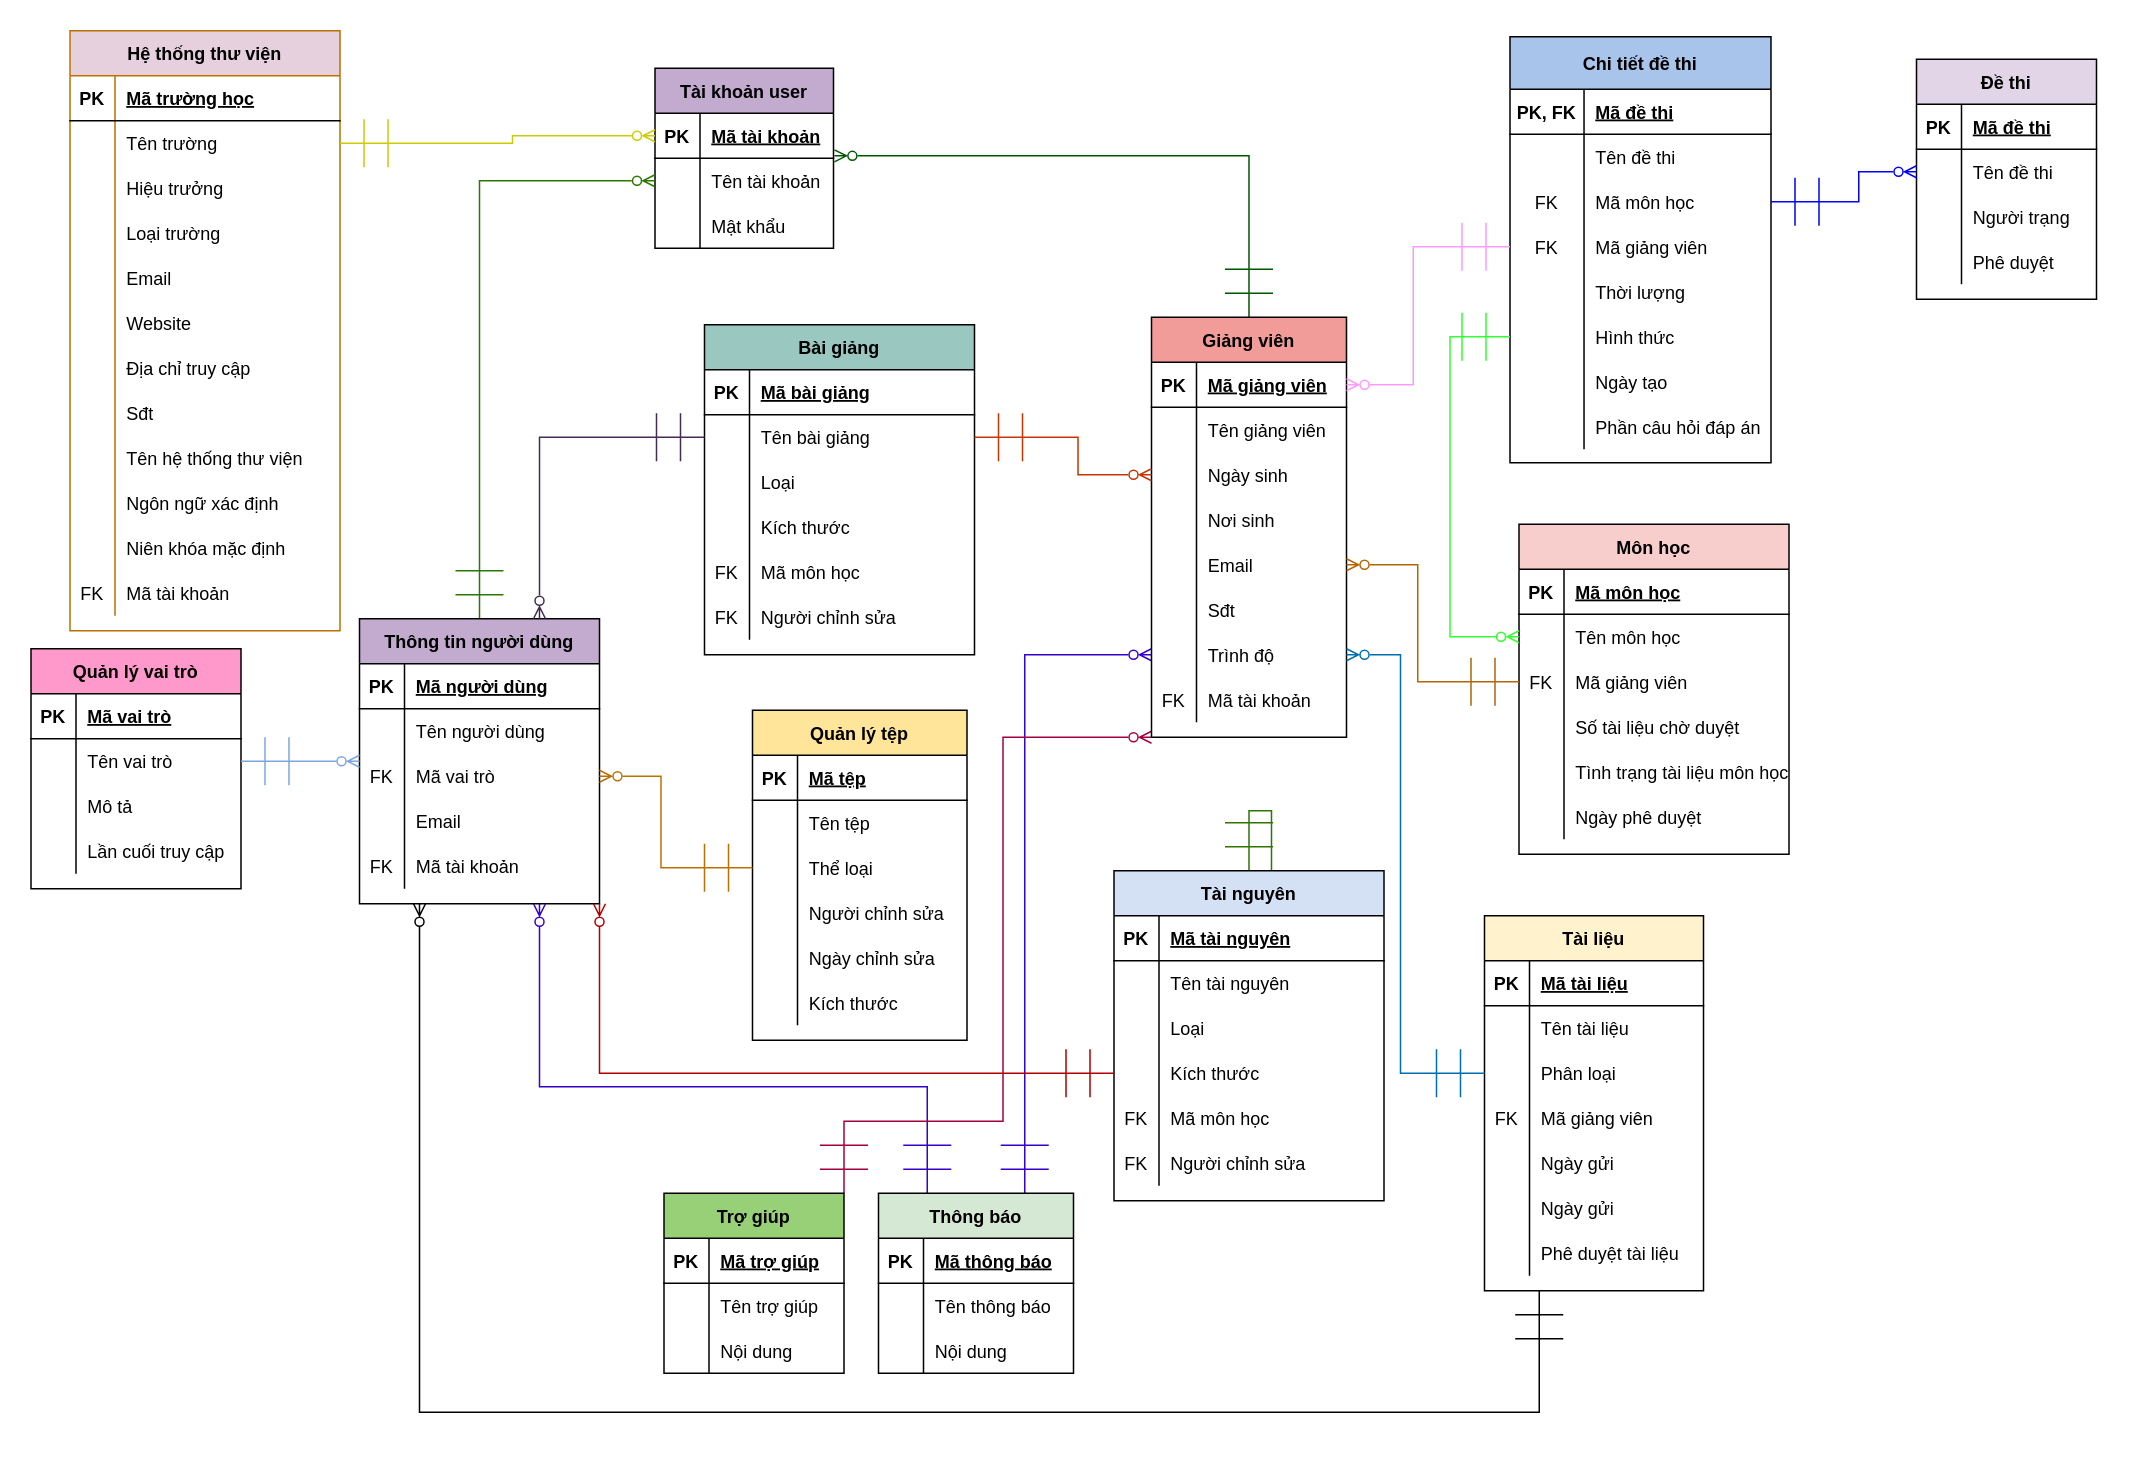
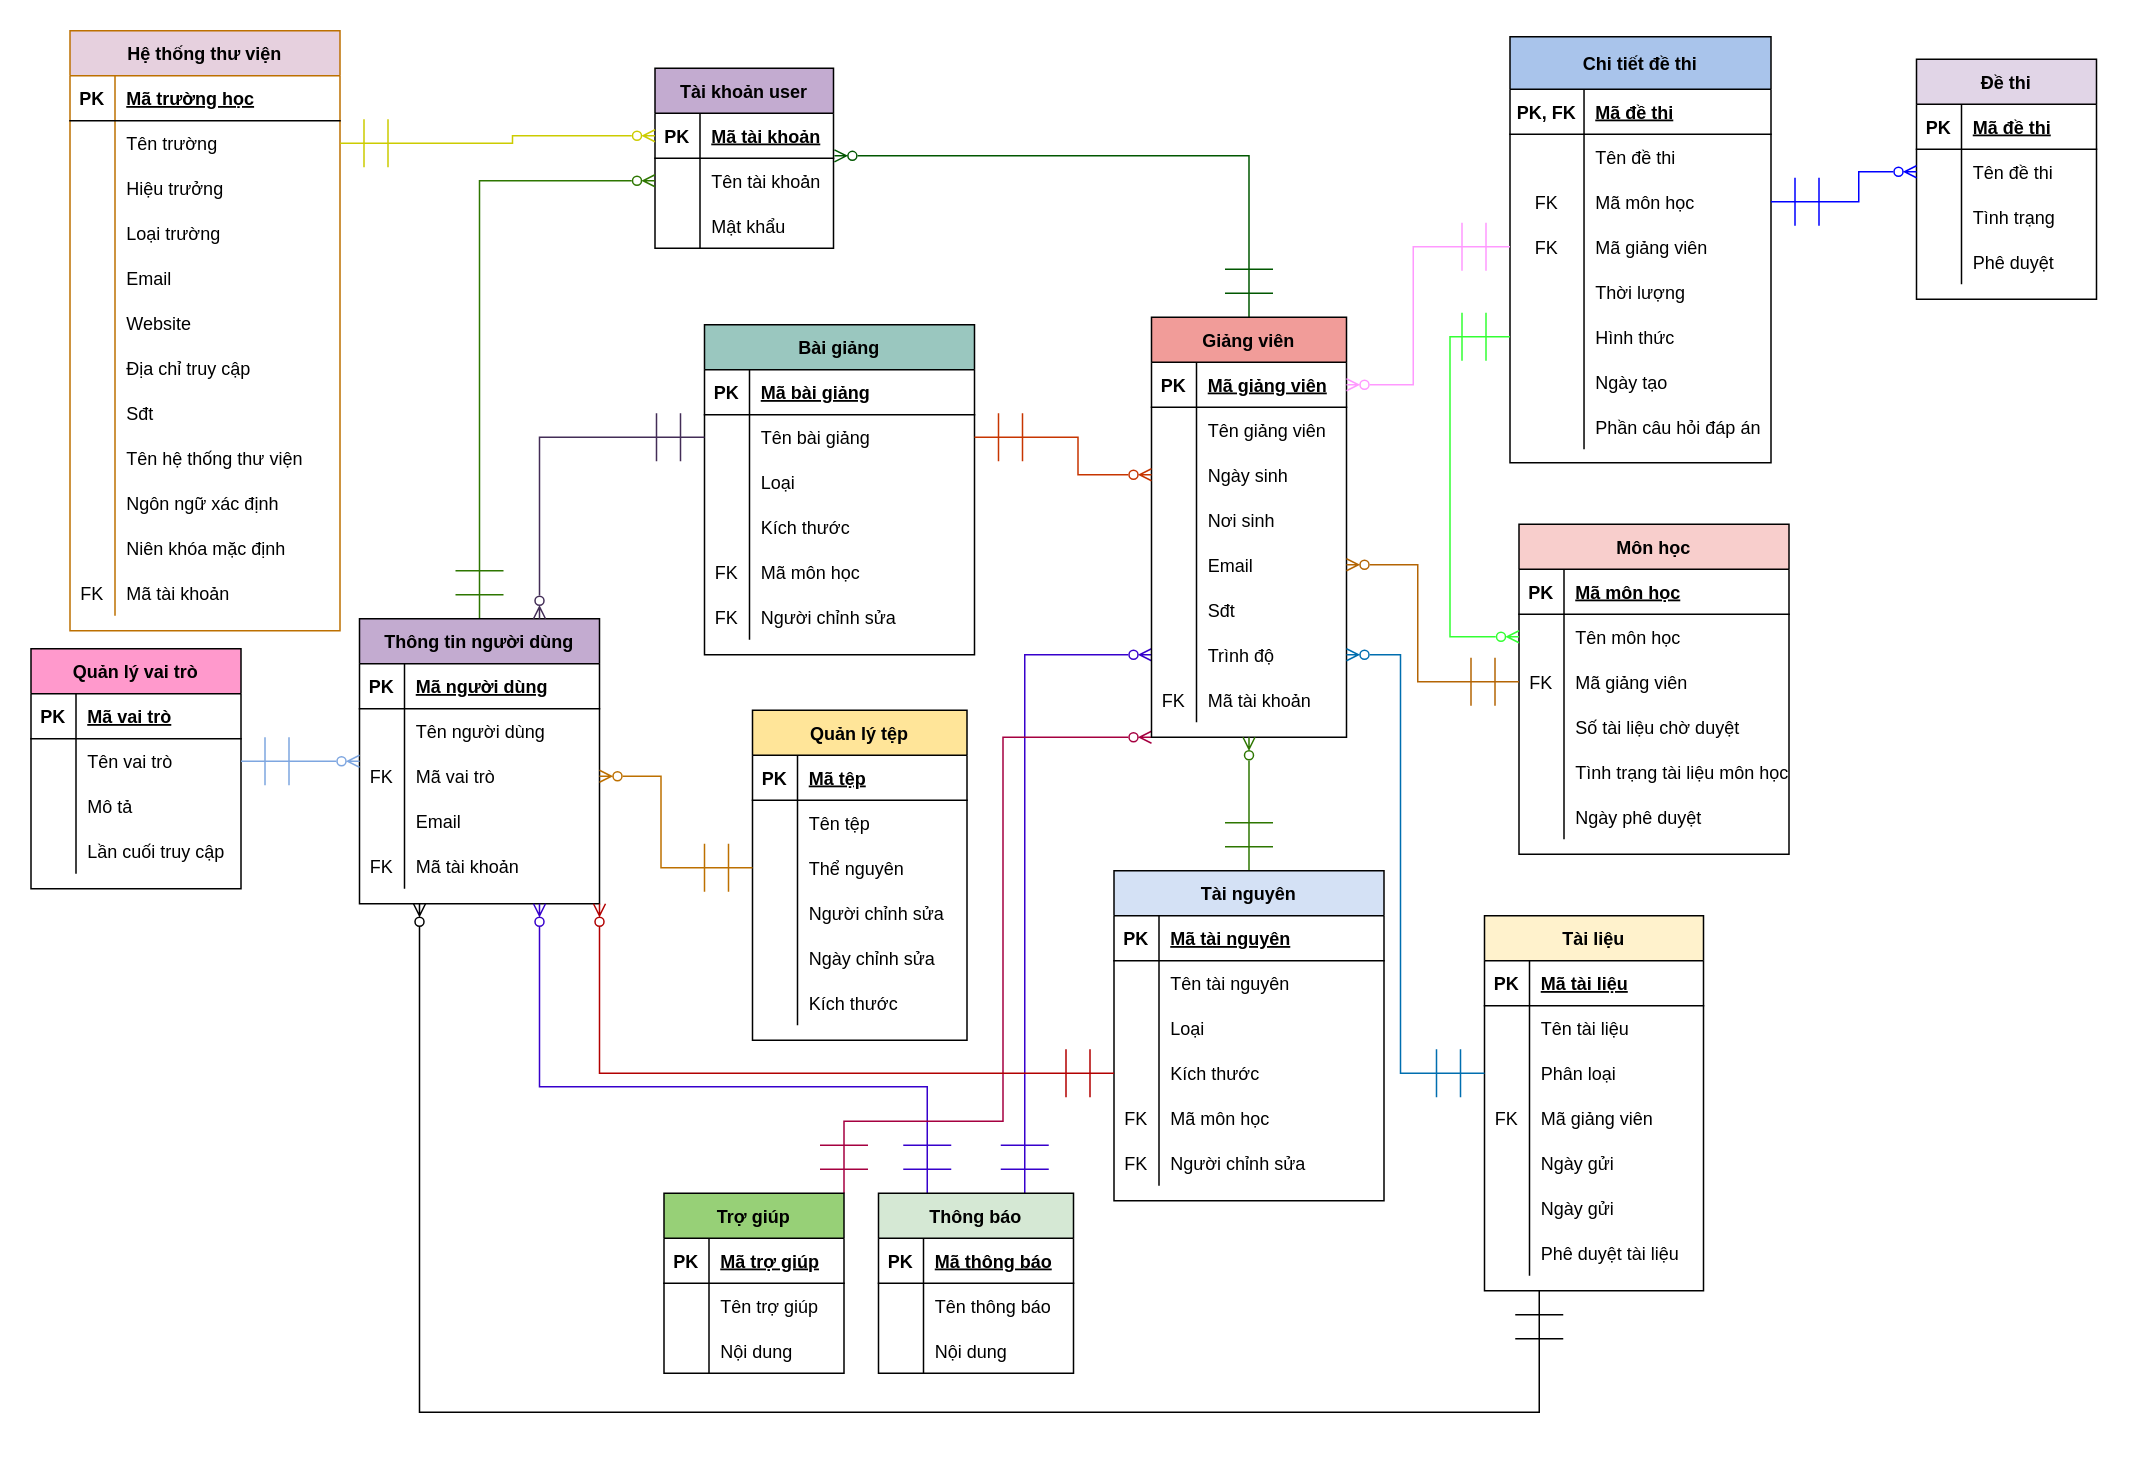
(2023, 218) -> (2021, 218)
(1271, 829) -> (1249, 787)
(842, 869) -> (857, 869)
